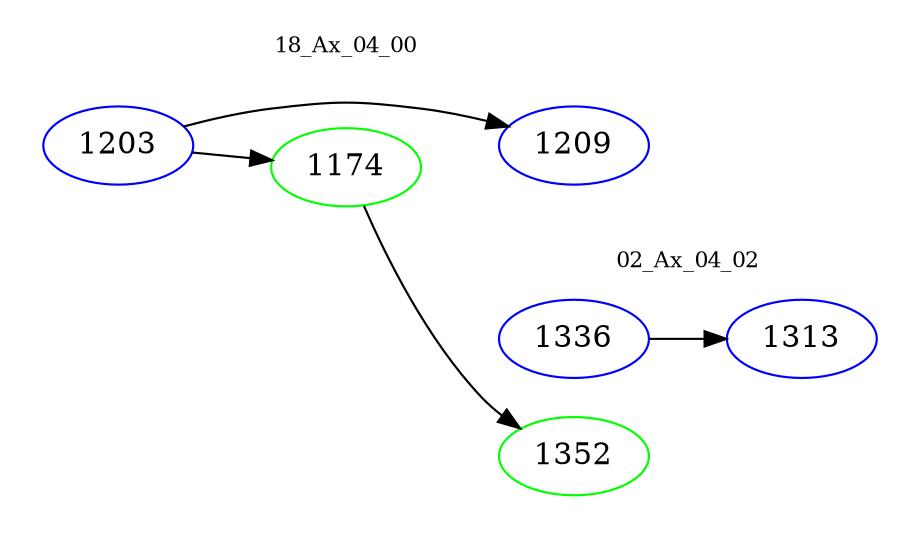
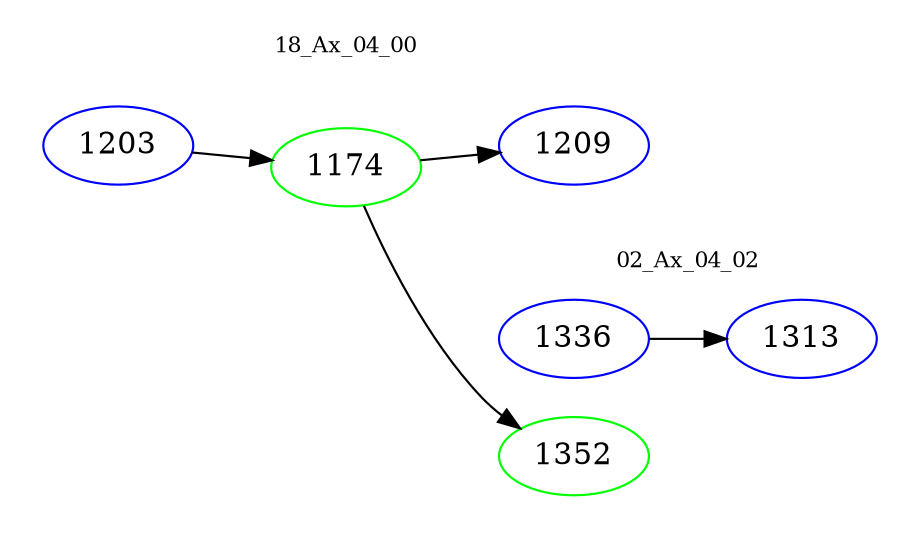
(335, 103) -> (449, 157)
